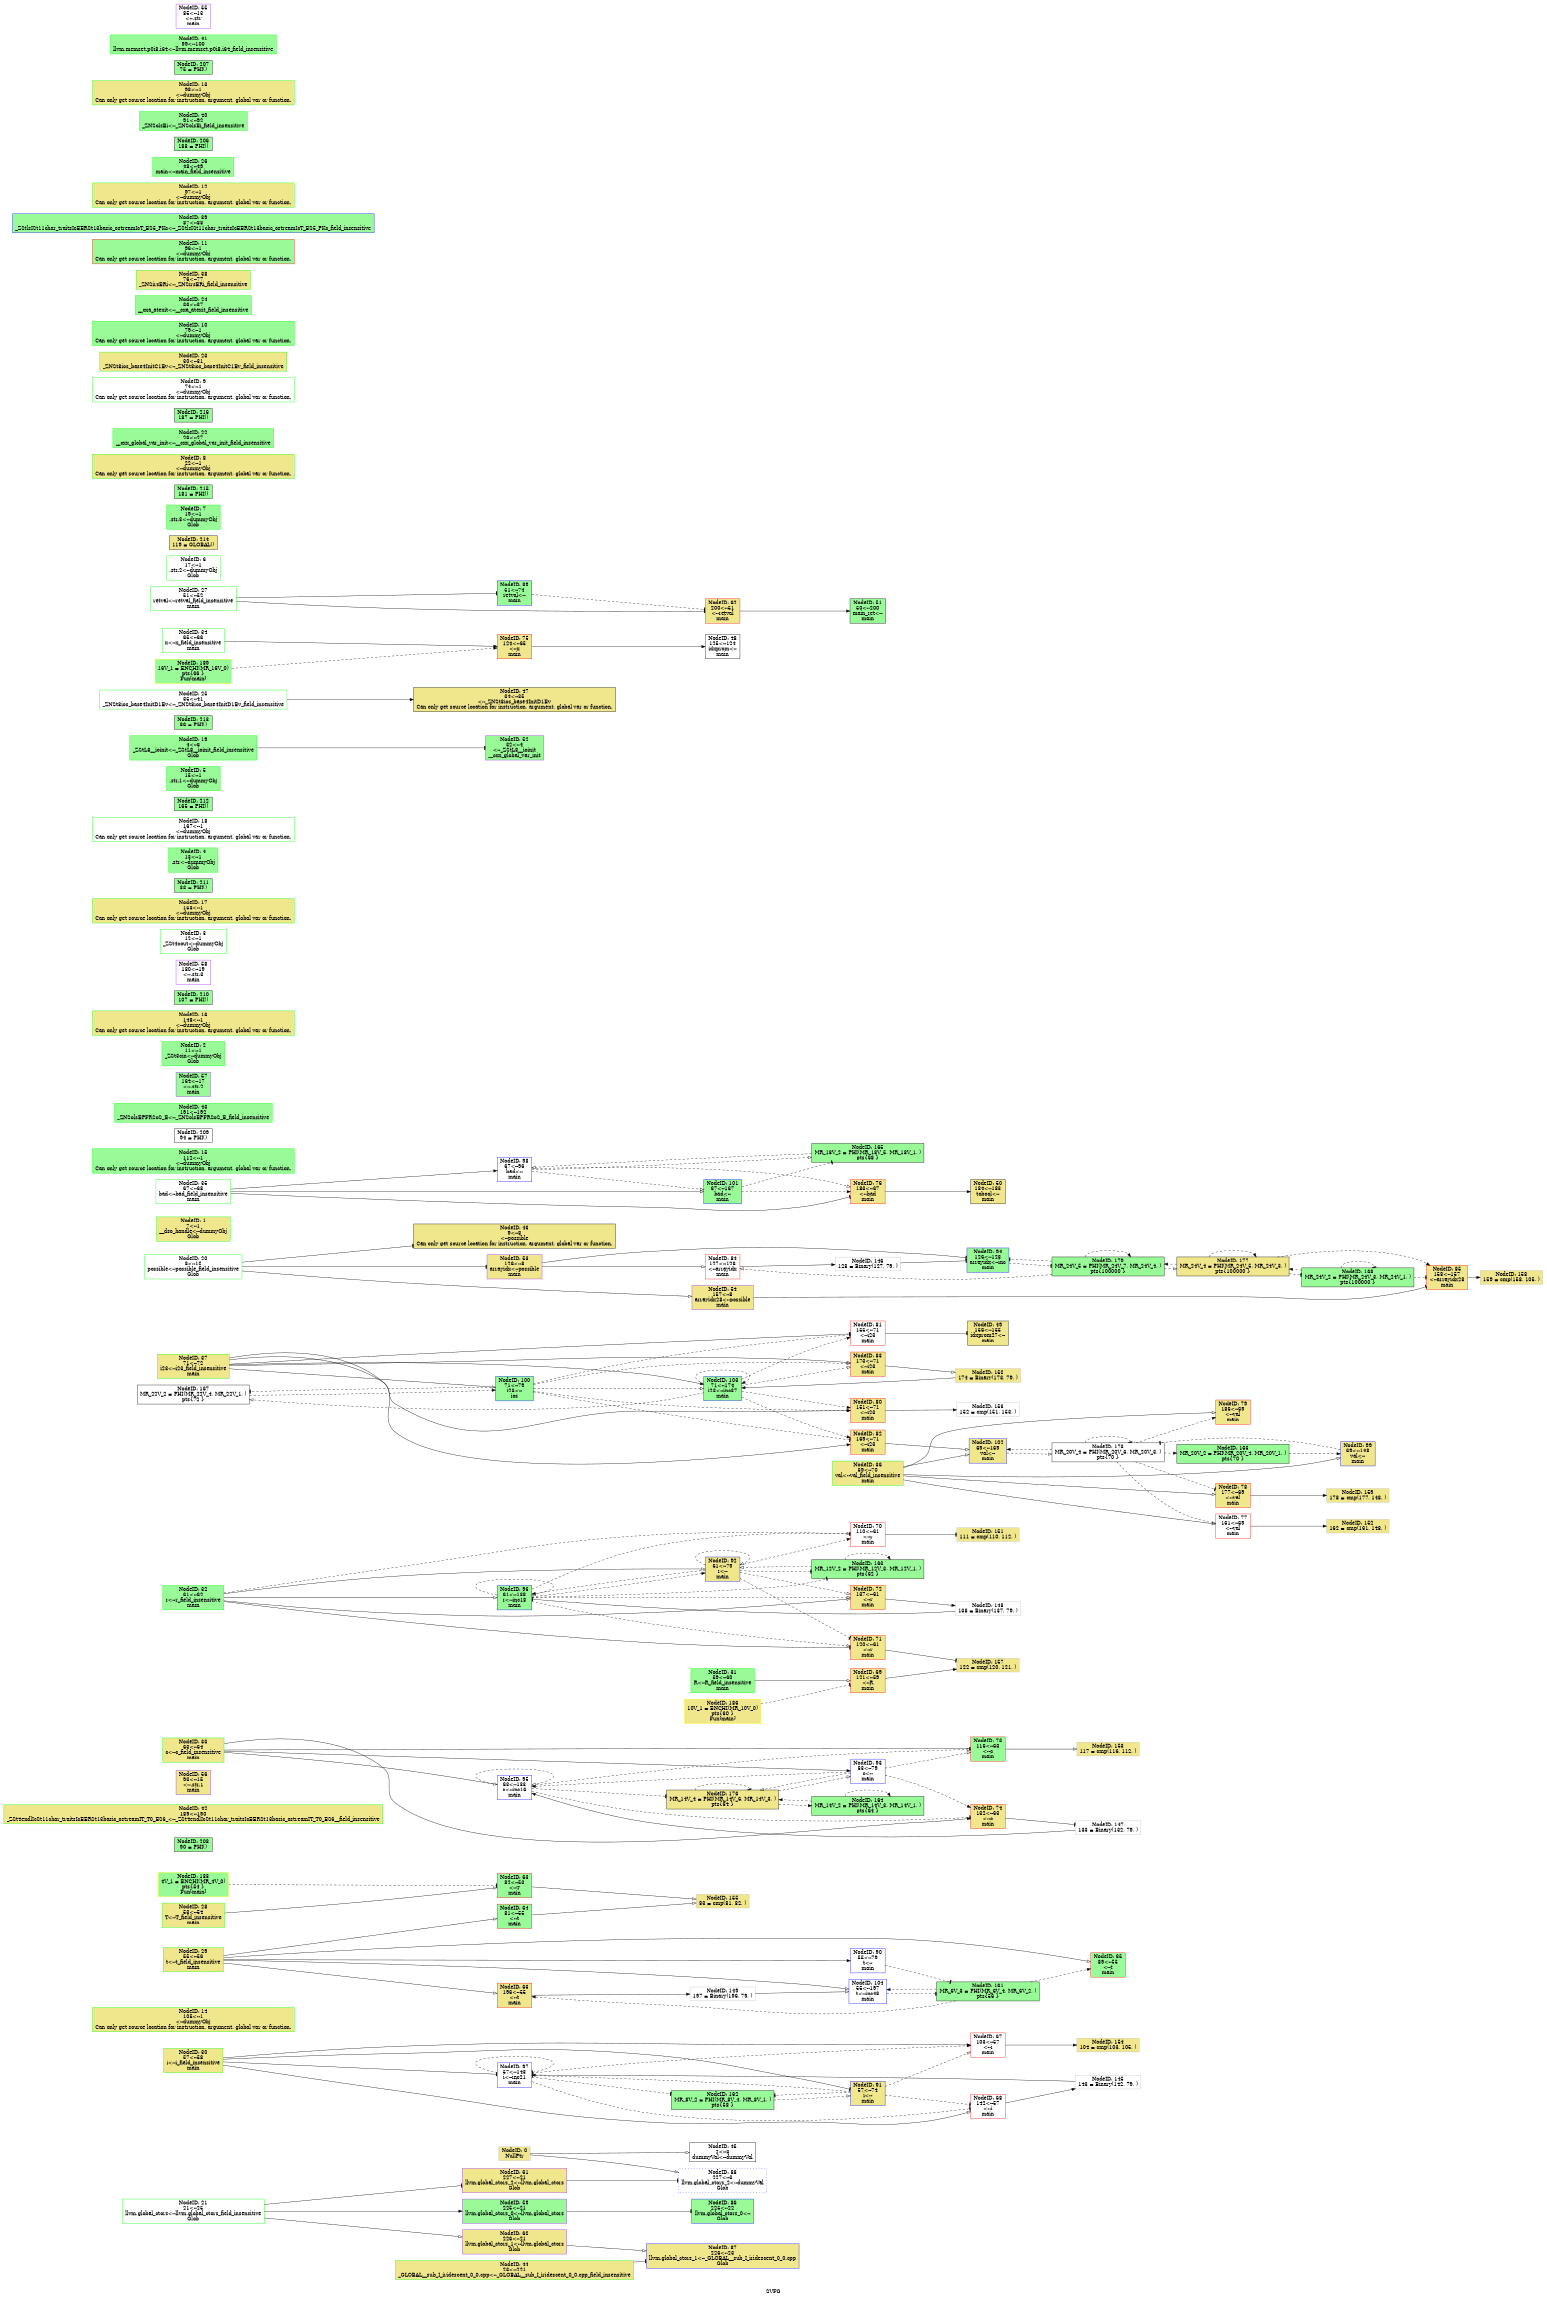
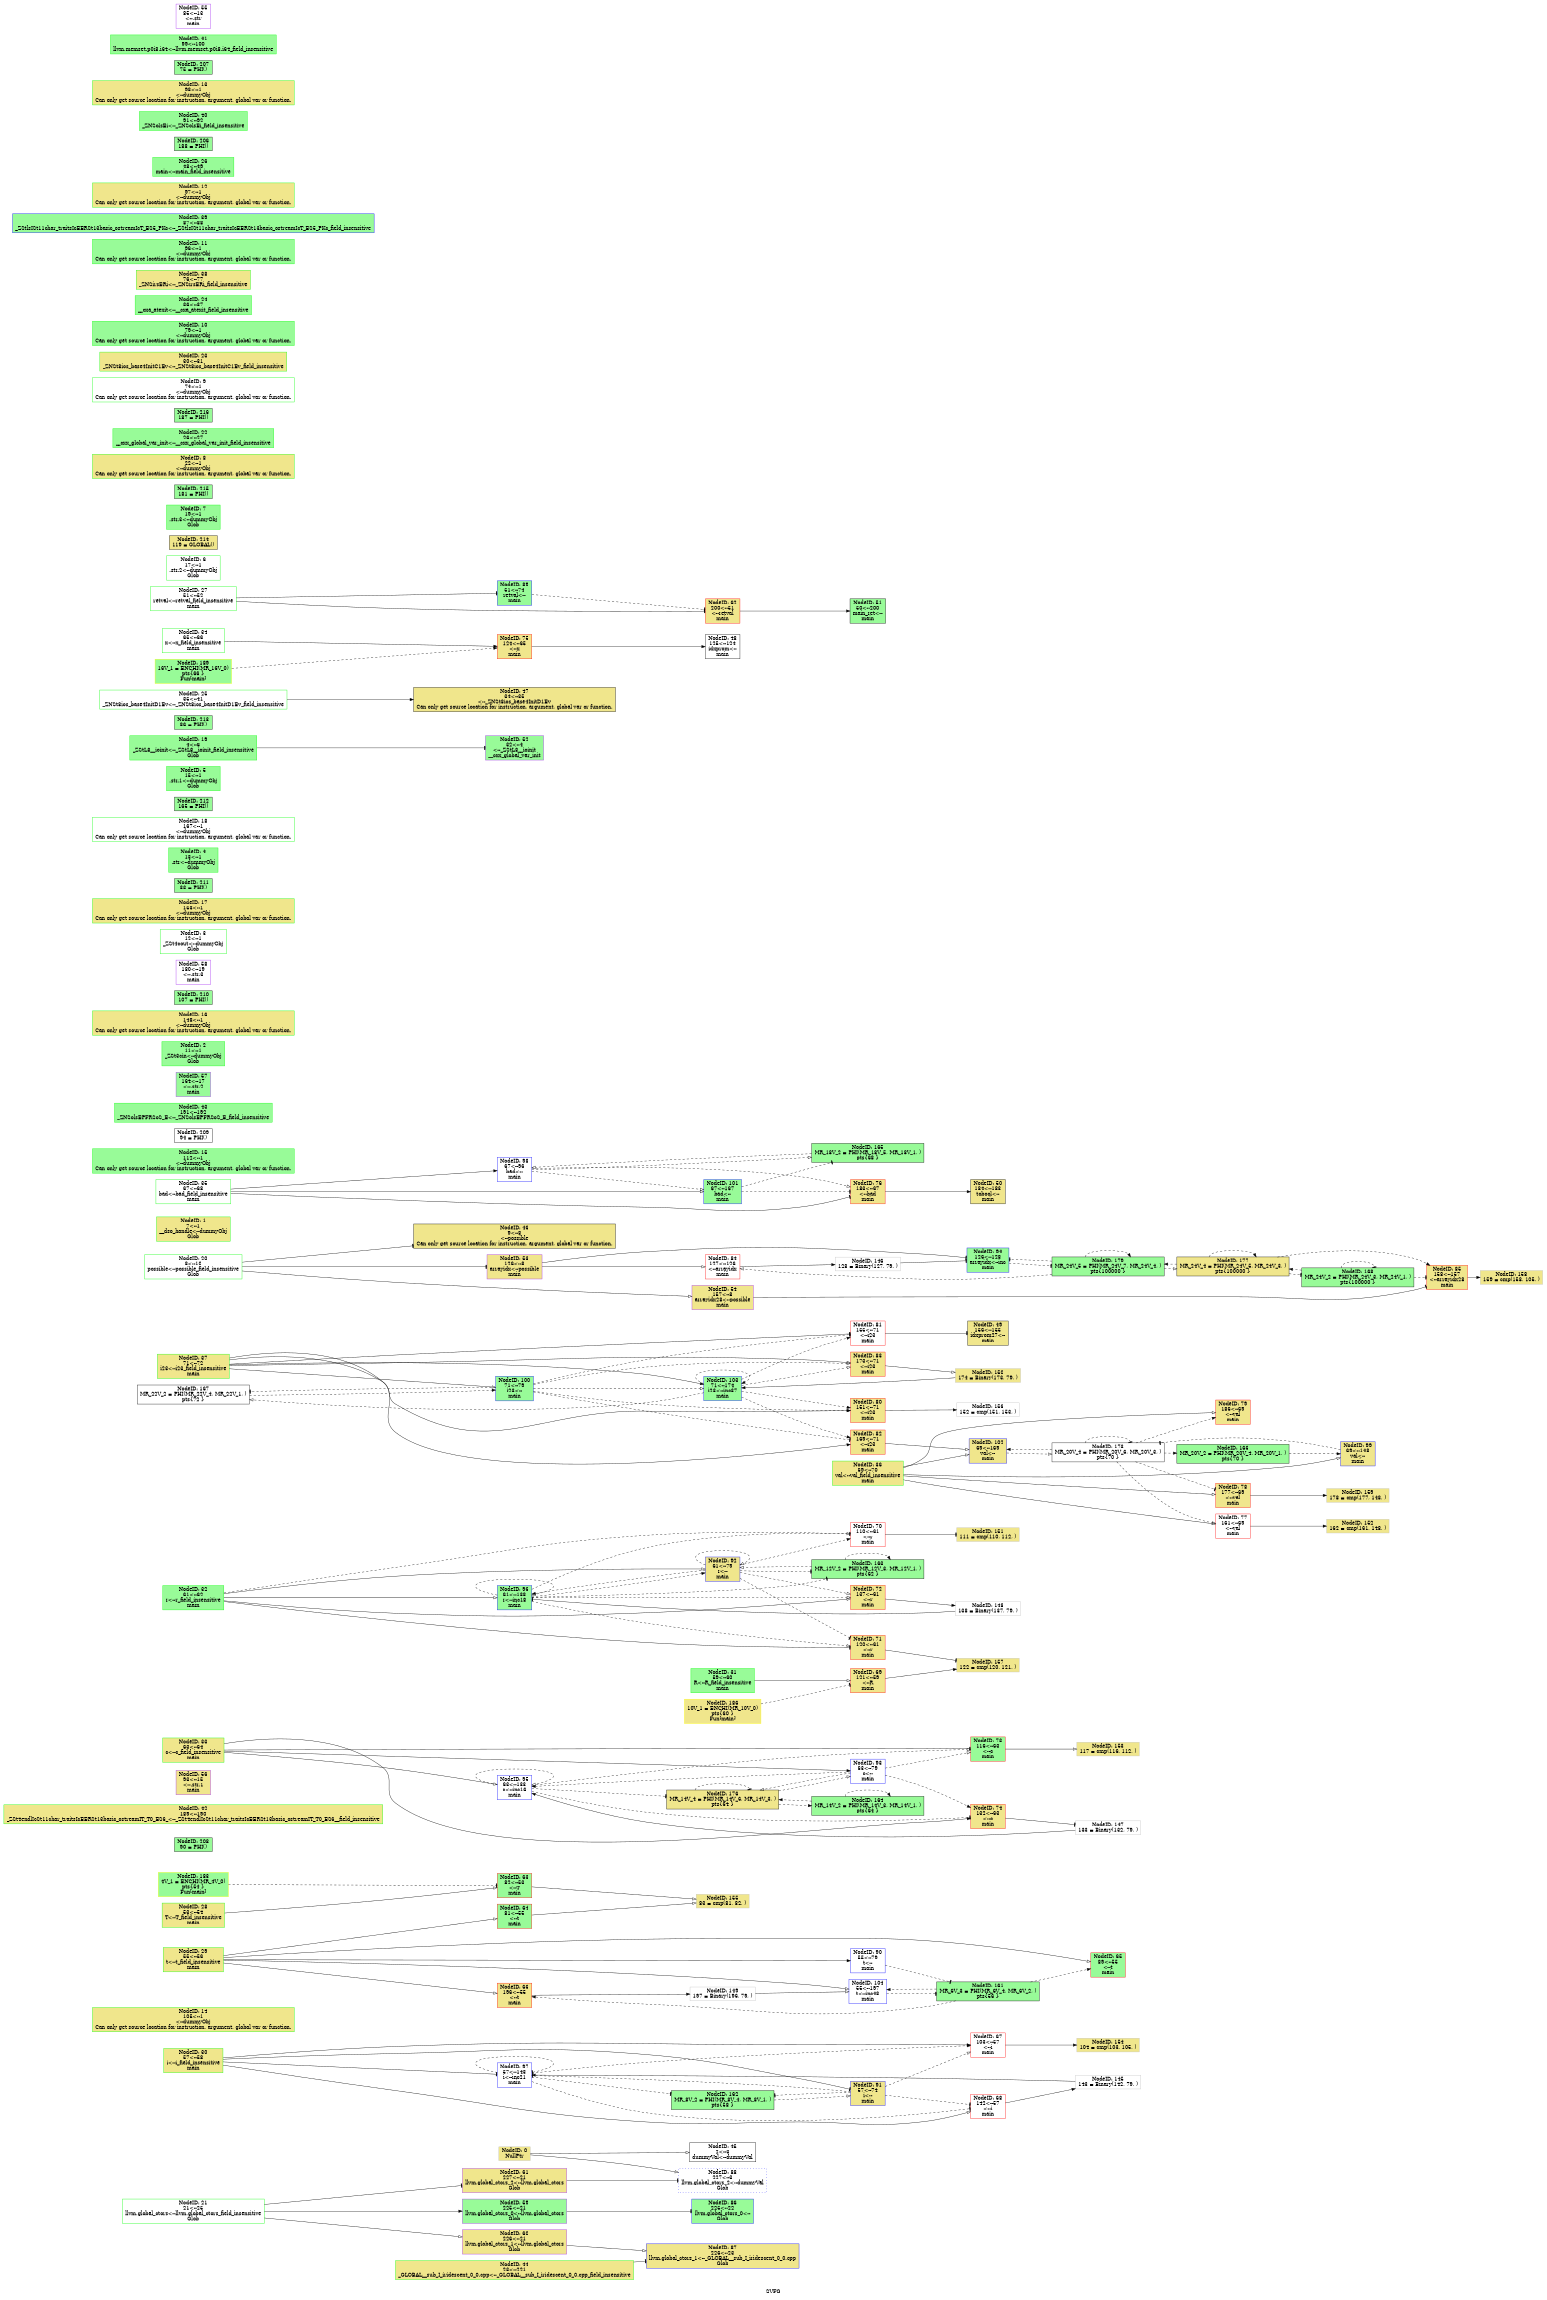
(193, 252) -> (193, 252)
(795, 1192) -> (795, 1192)
(515, 1396) -> (515, 1396)
